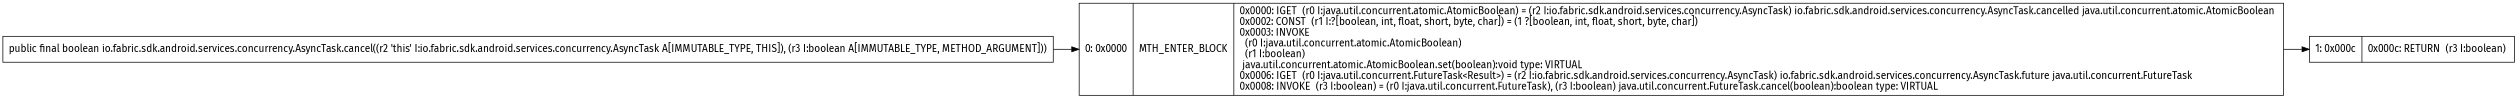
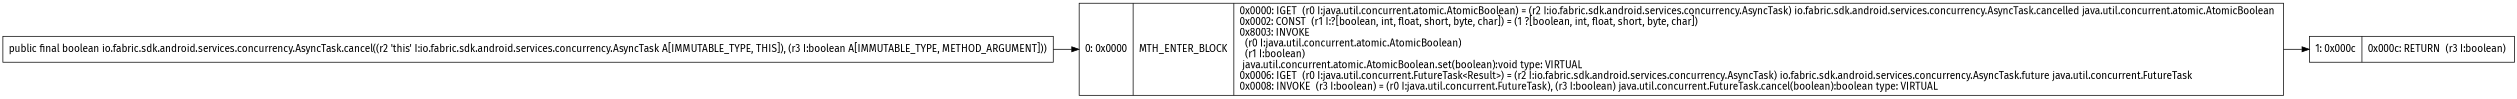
(1278, 33) -> (1278, 33)
